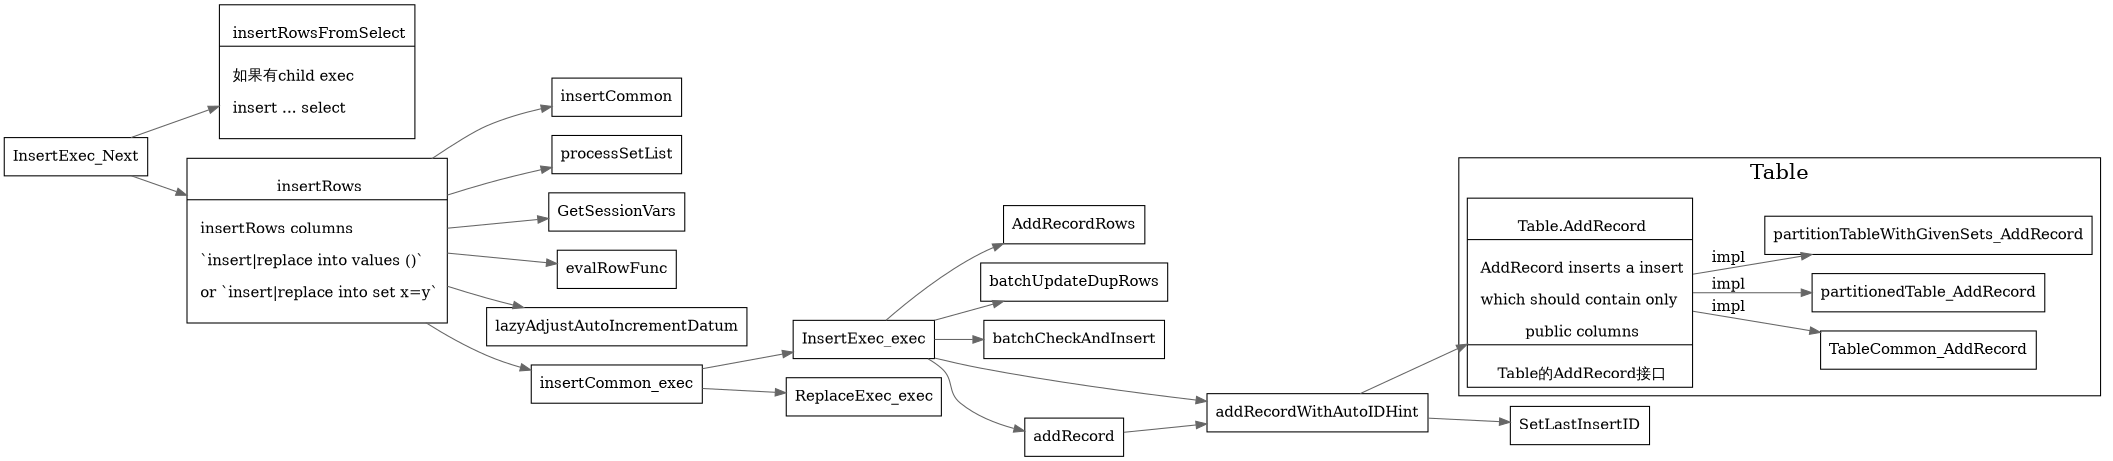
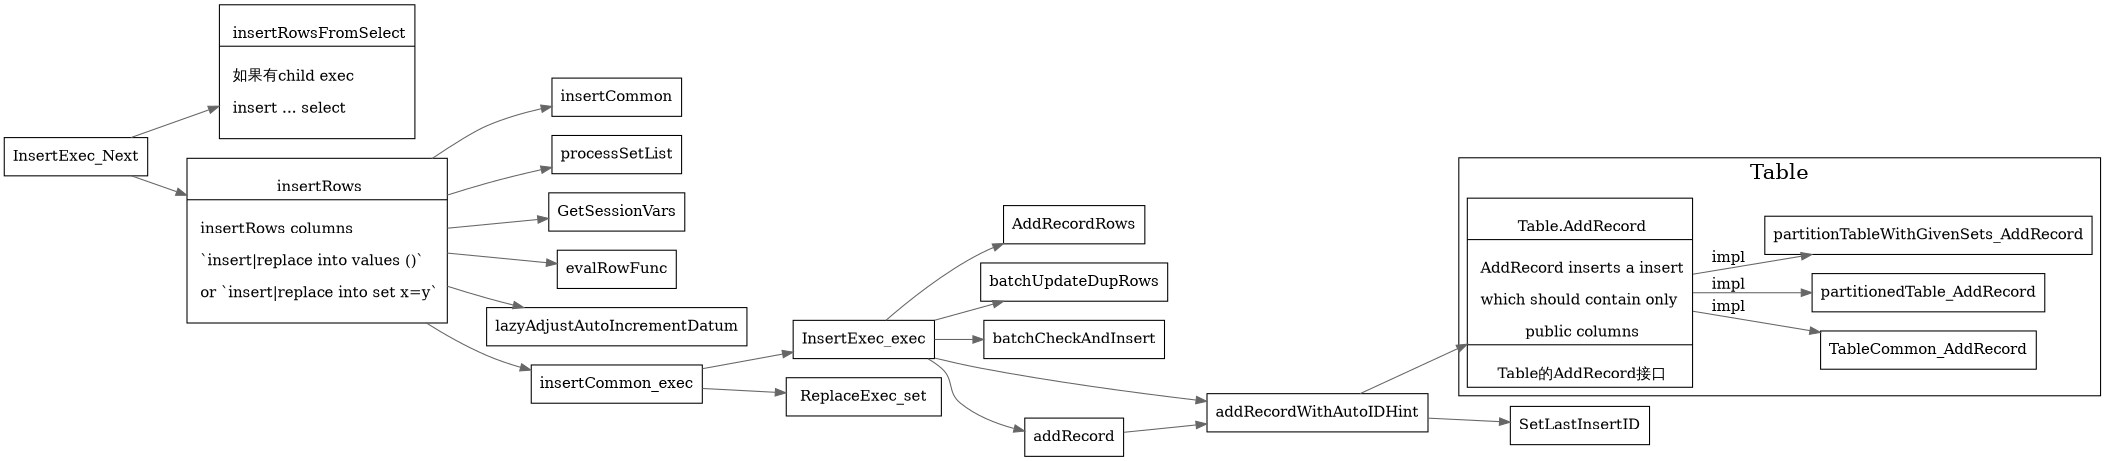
(864, 397) -> (864, 397)
